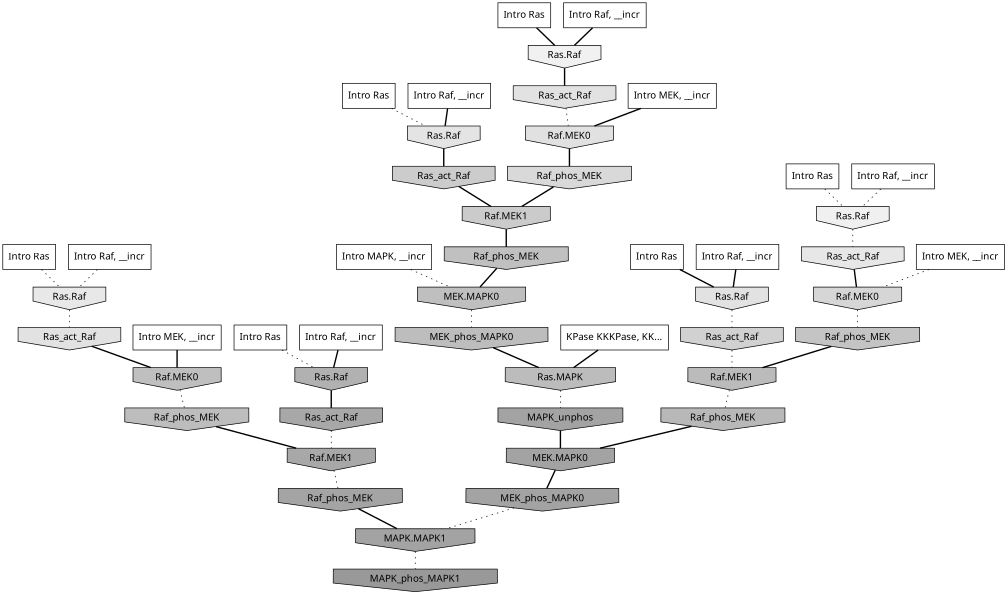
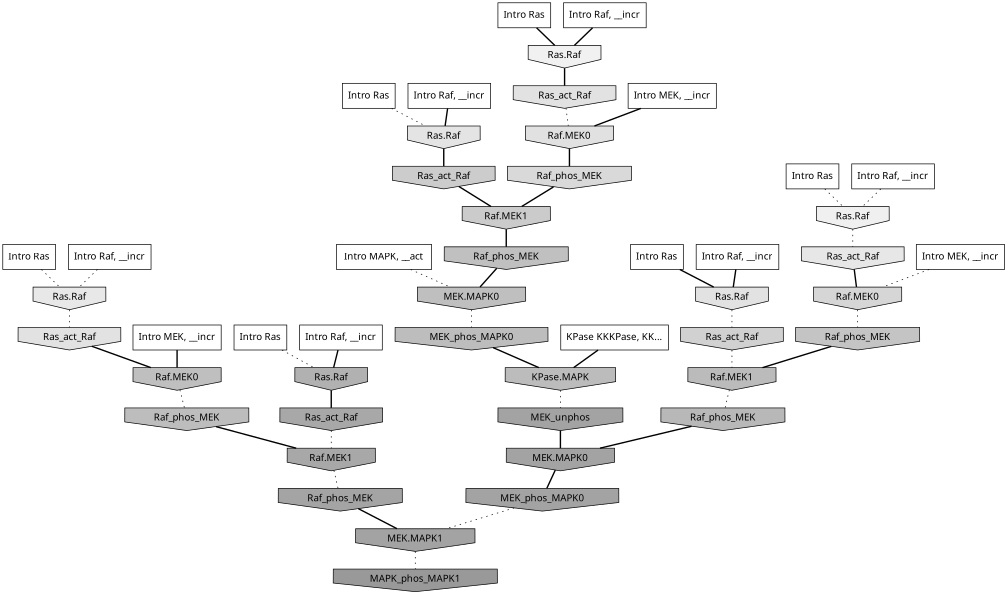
(384, 257) -> (384, 257)
(560, 378) -> (560, 378)
(560, 418) -> (560, 418)
(415, 539) -> (415, 539)
